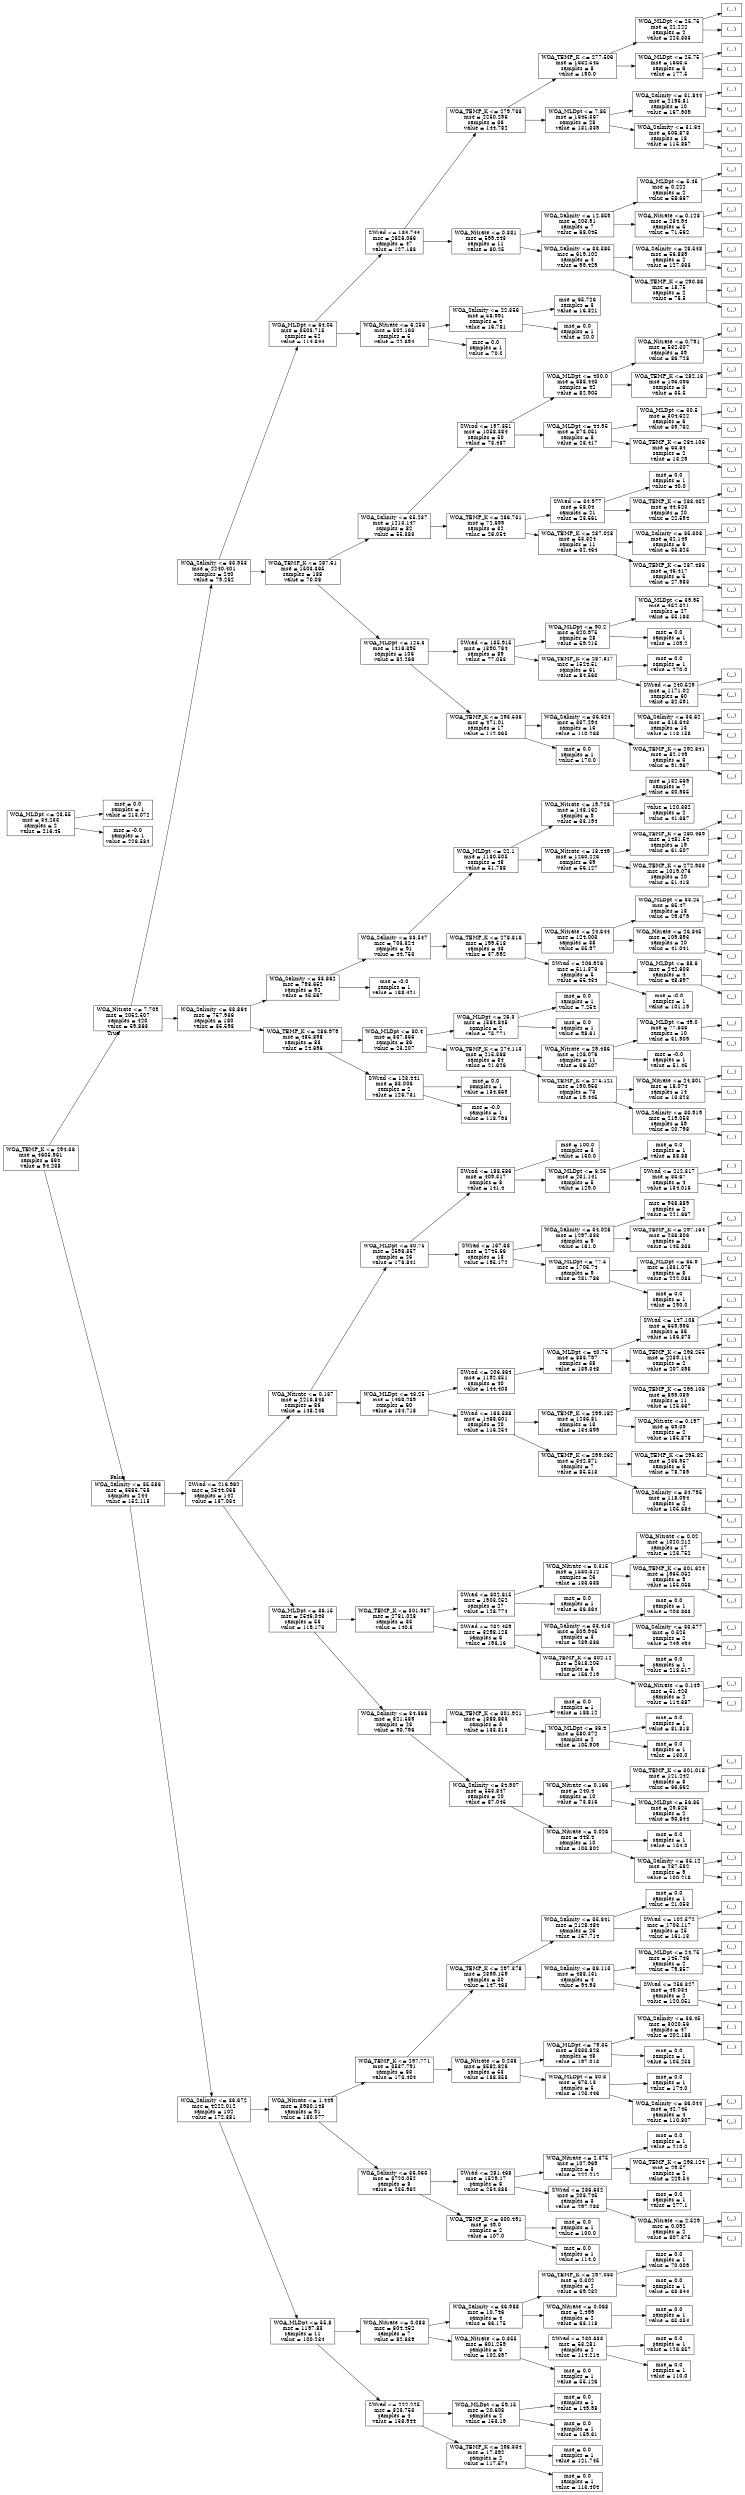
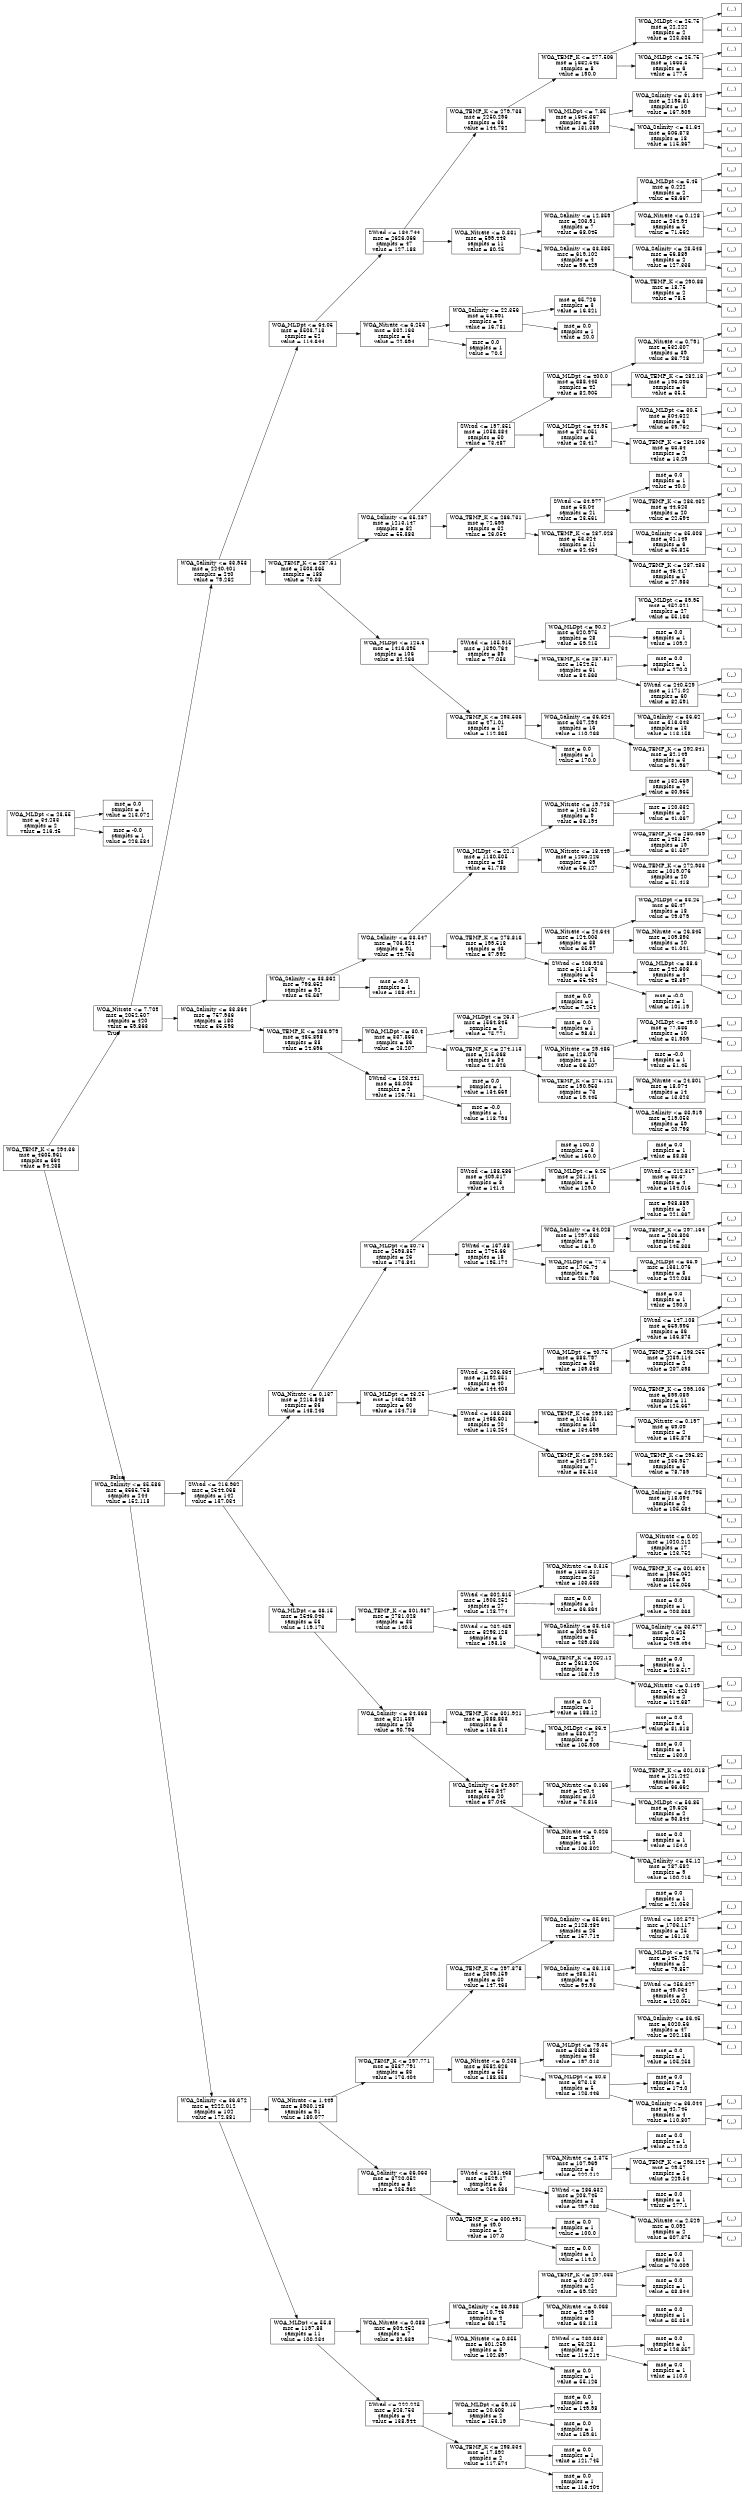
(669, 813) -> (669, 813)
